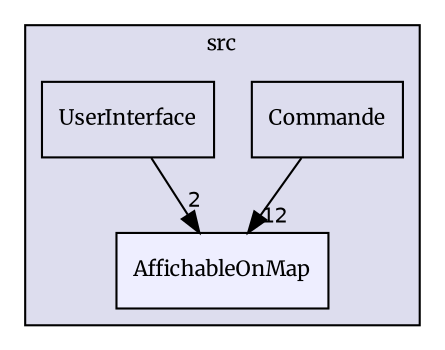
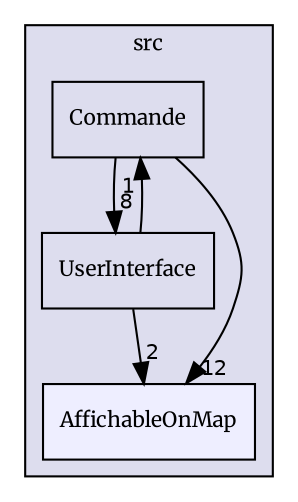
none -> (114, 185)
none -> (142, 206)
